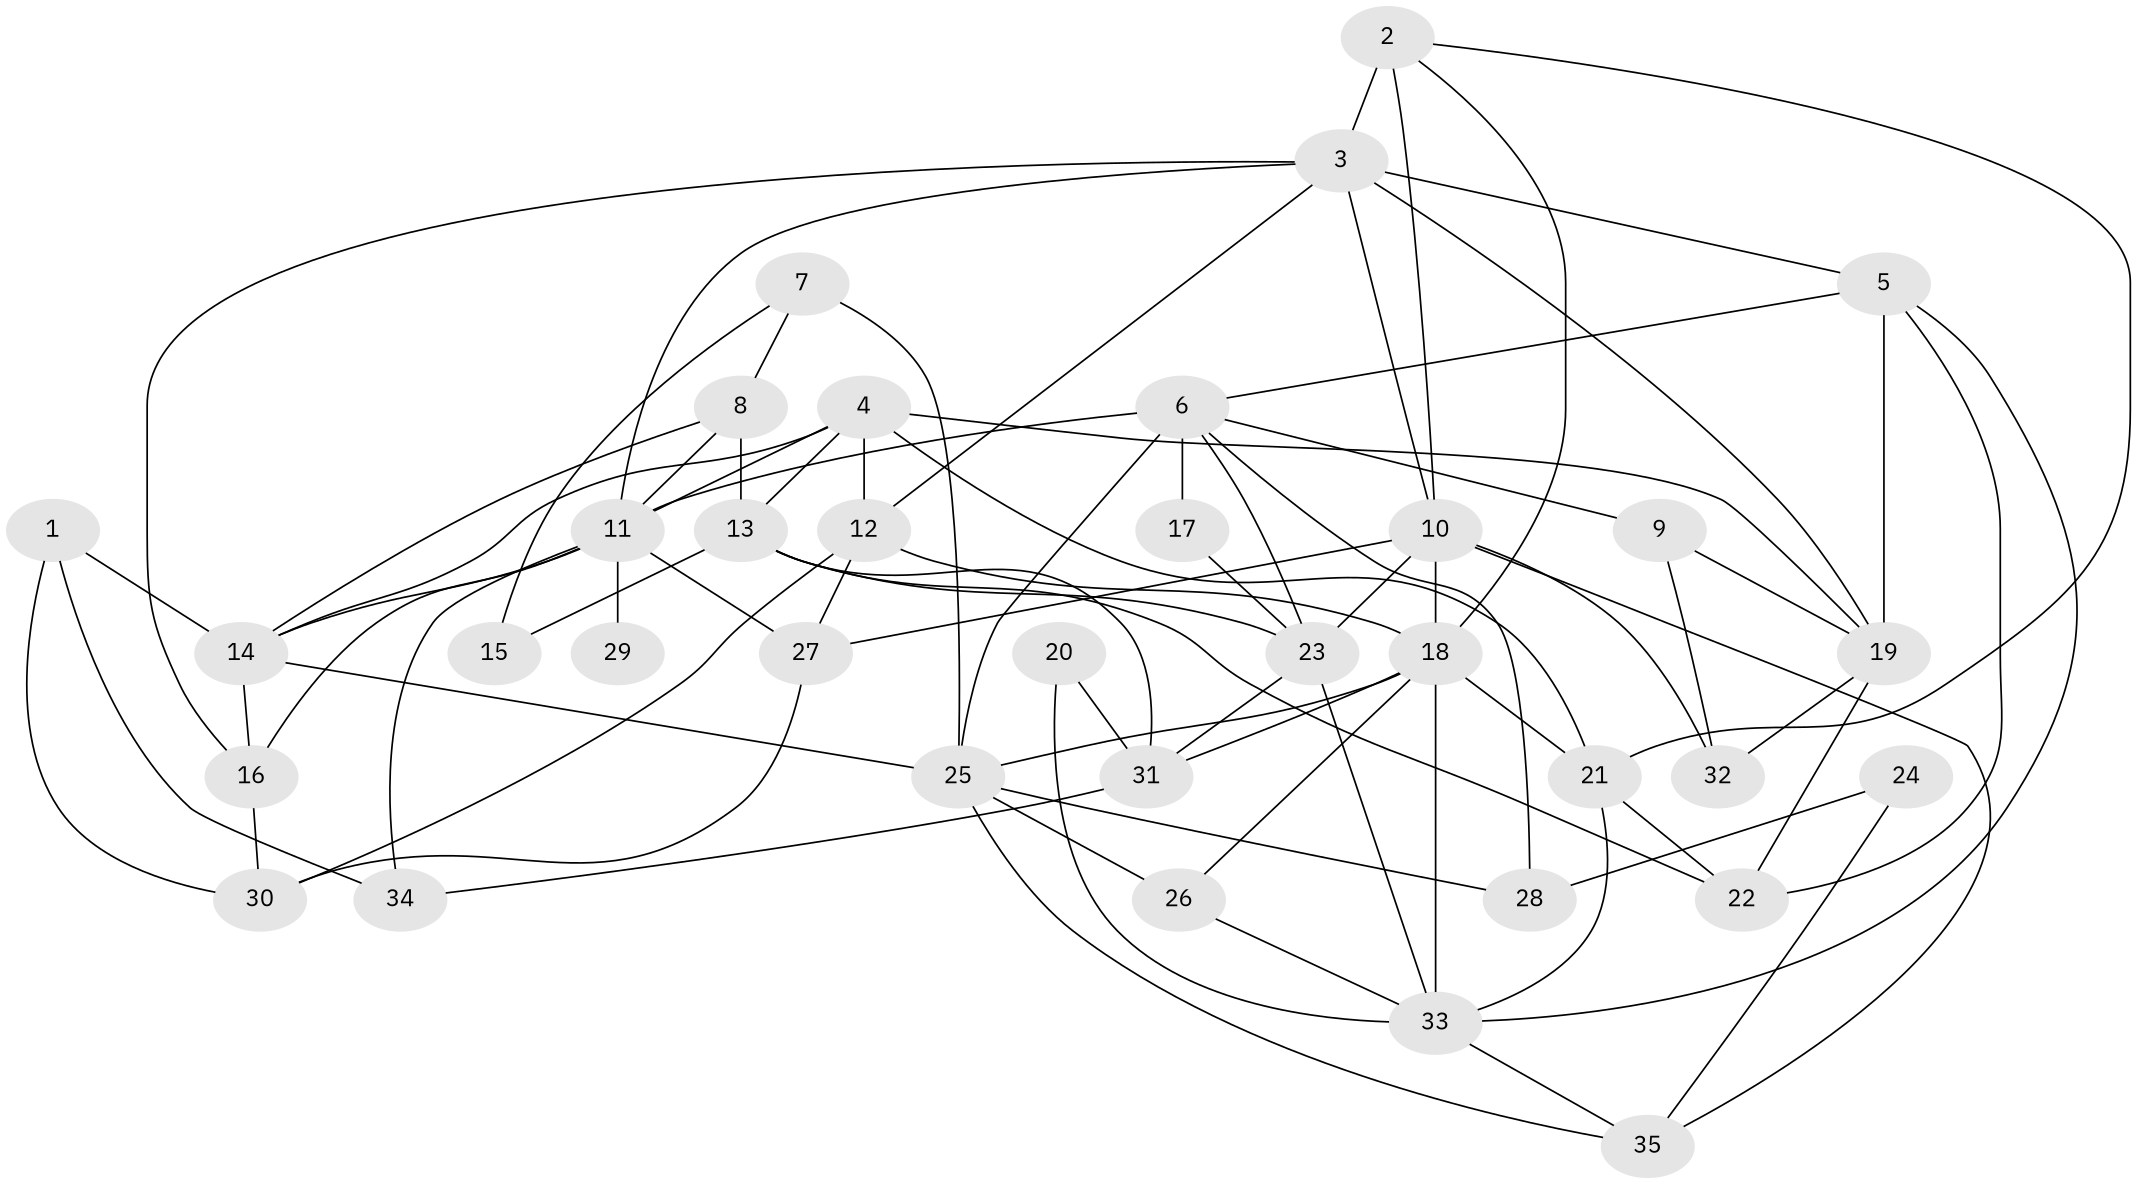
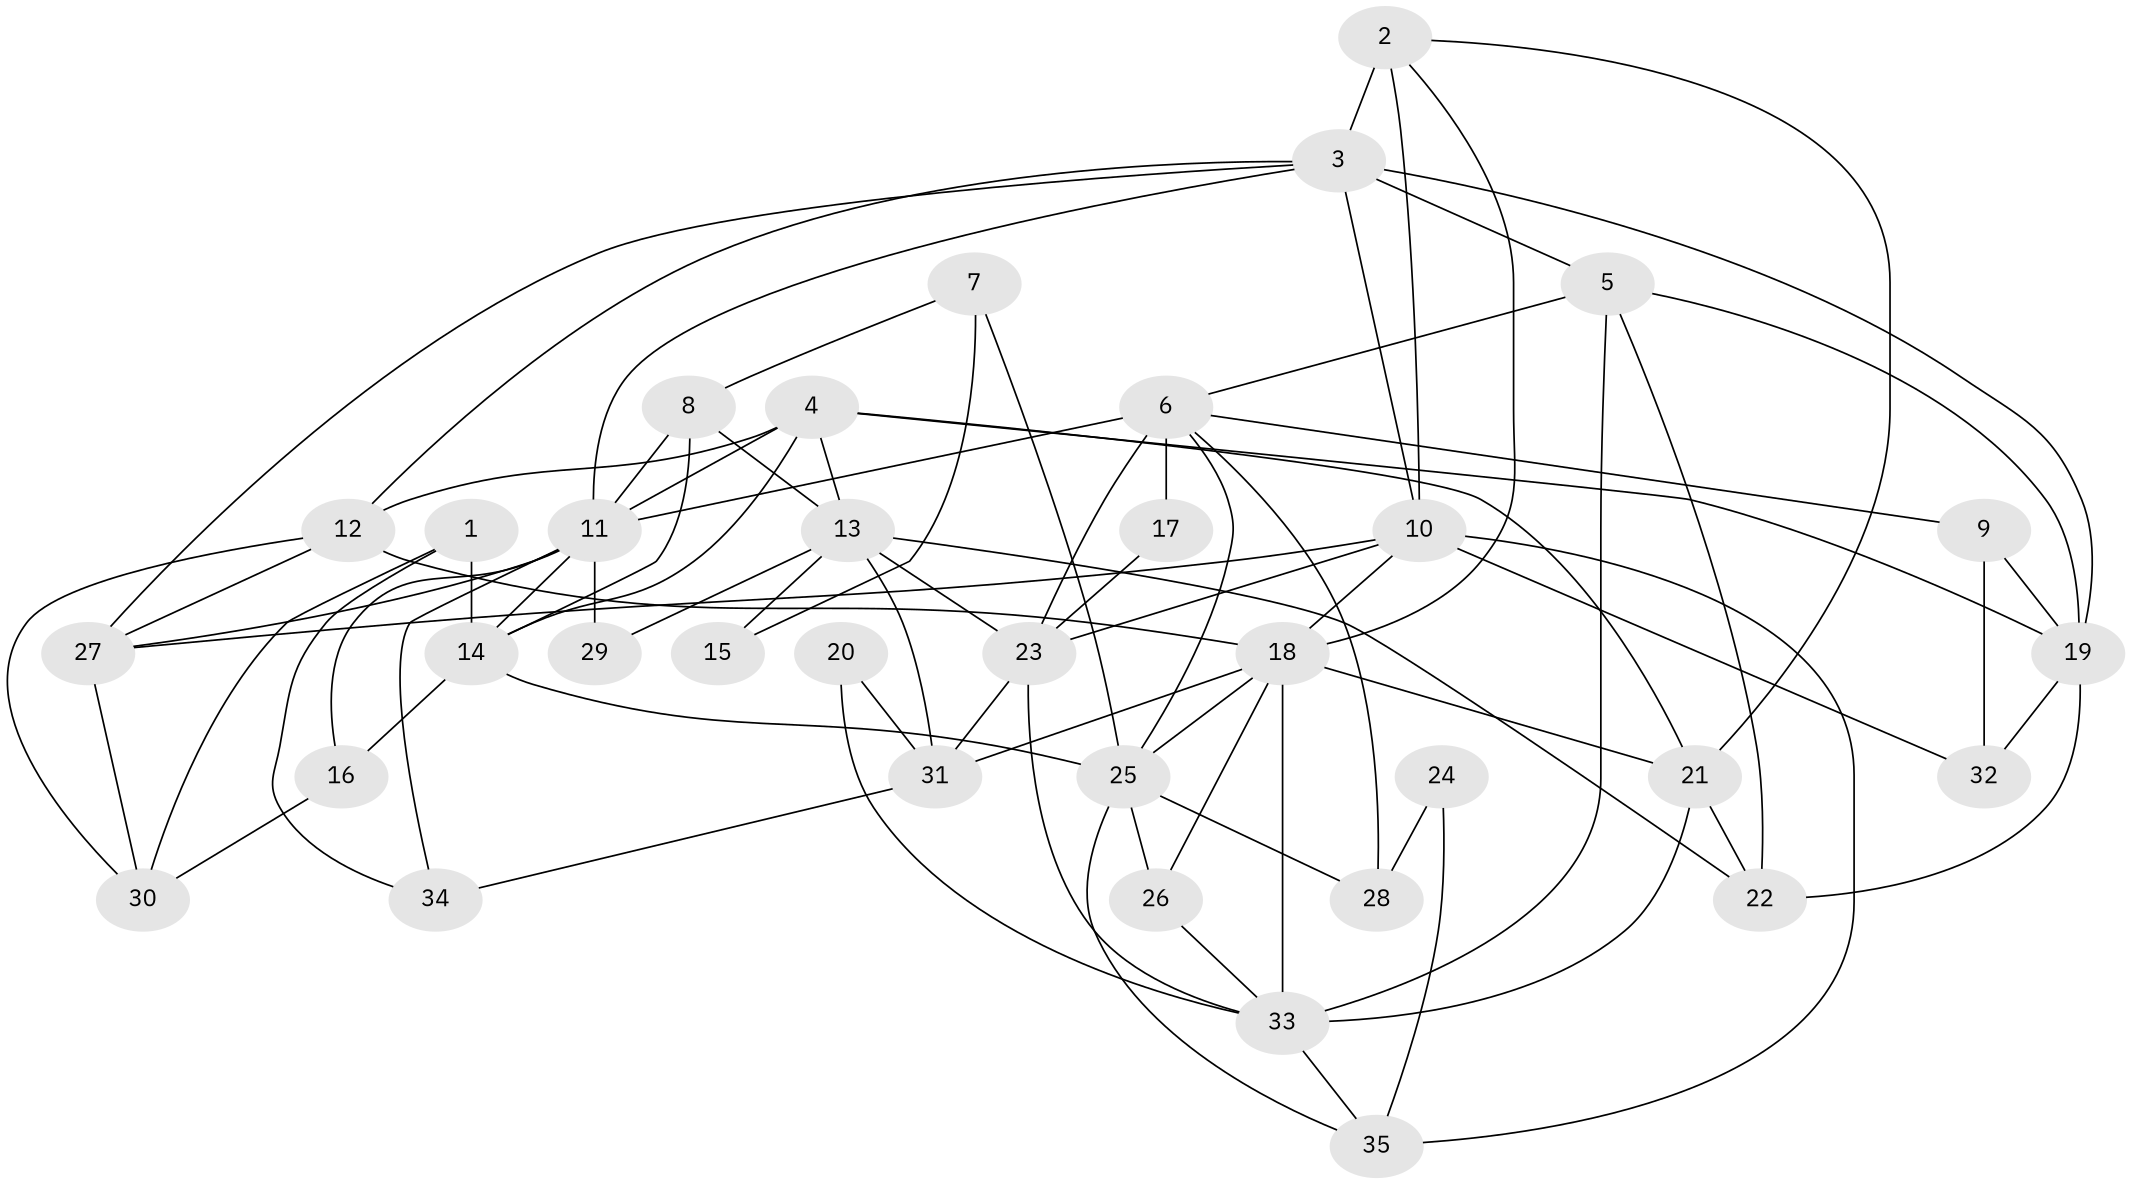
(504, 215) -> (638, 241)
none -> (726, 590)
